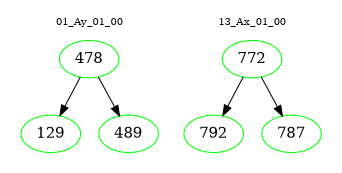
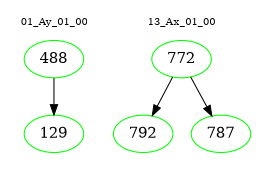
(89, 59) -> (54, 59)
(129, 134) -> none
